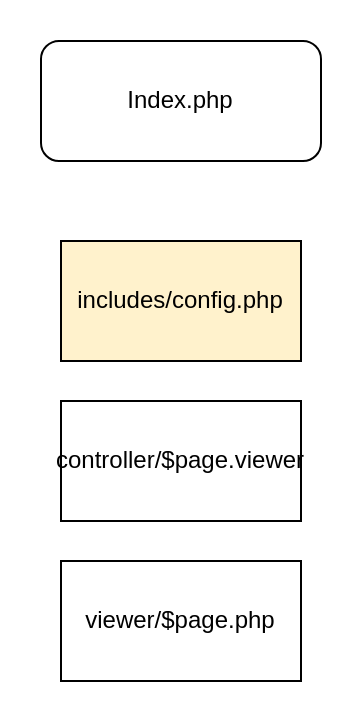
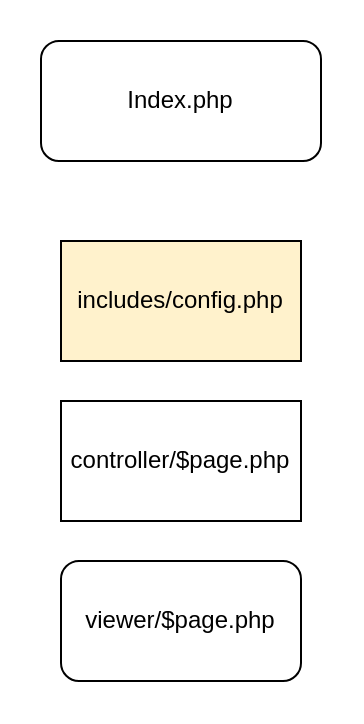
(181, 461) -> (181, 461)
(181, 621) -> (181, 621)
